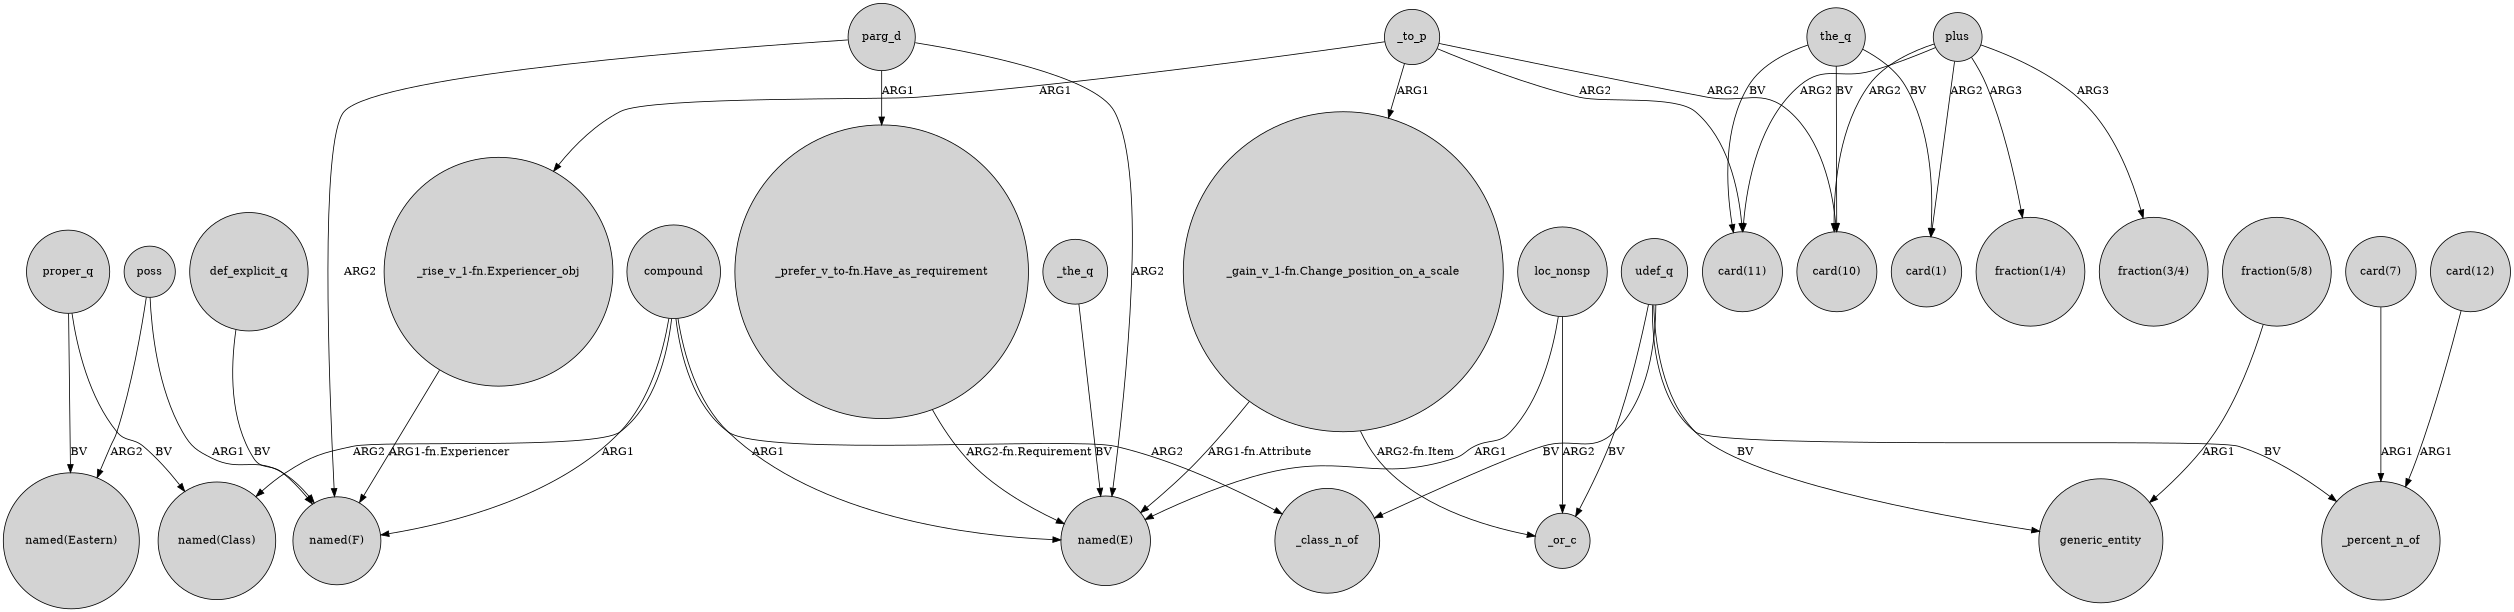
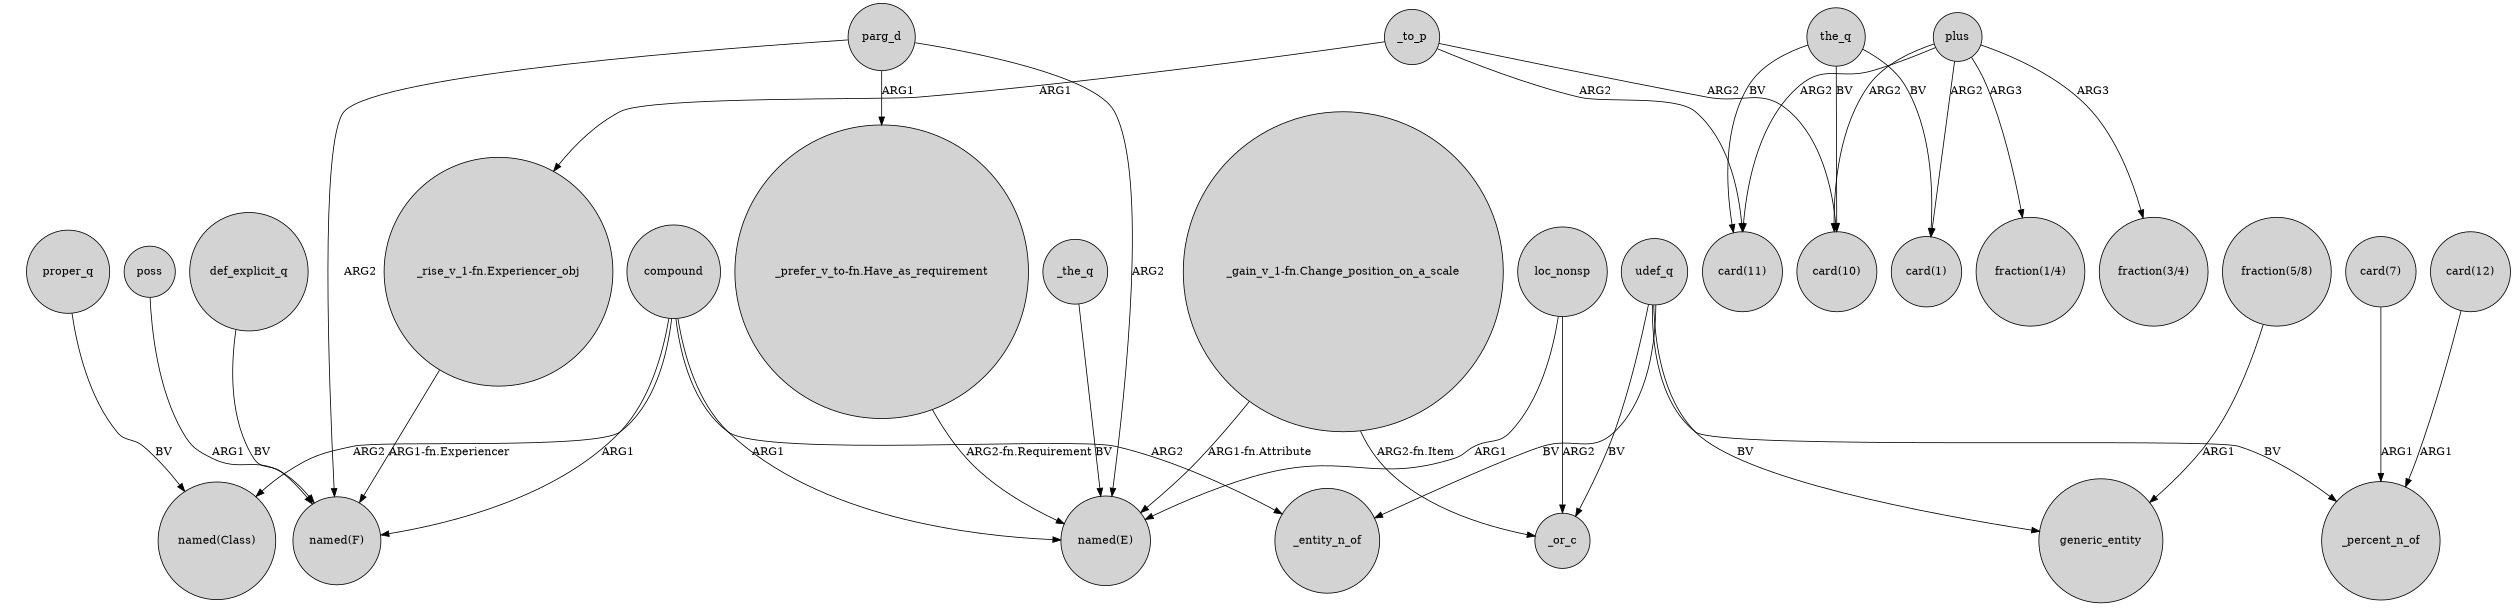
(1398, 87) -> none
(71, 541) -> none
(1327, 541) -> (1327, 541)
